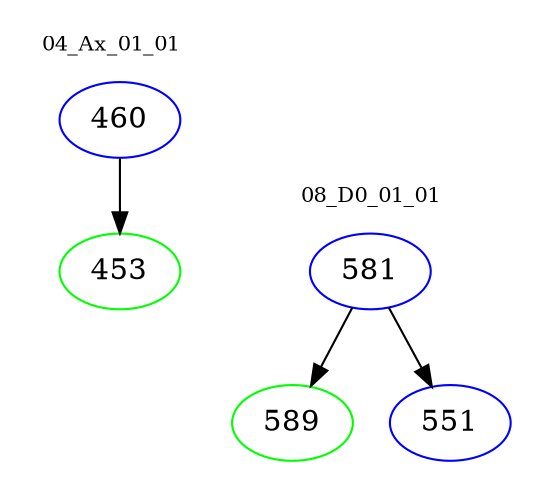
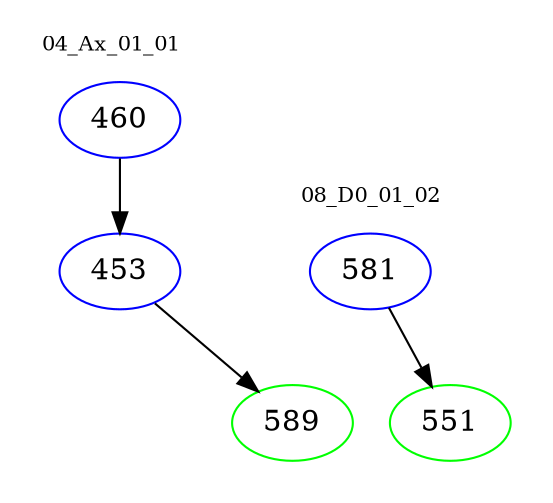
(371, 197) -> (371, 197)
(120, 271) -> (120, 271)
(337, 337) -> (198, 340)
(450, 423) -> (450, 423)
